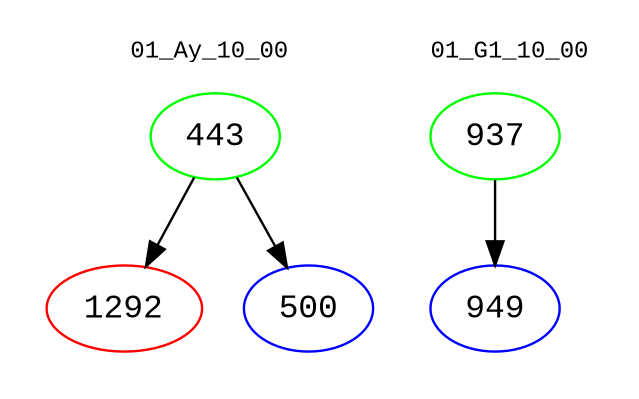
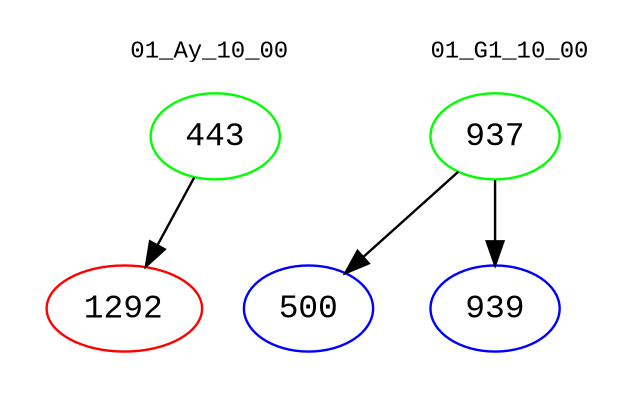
(256, 212) -> (427, 199)
(495, 309) -> (495, 309)
